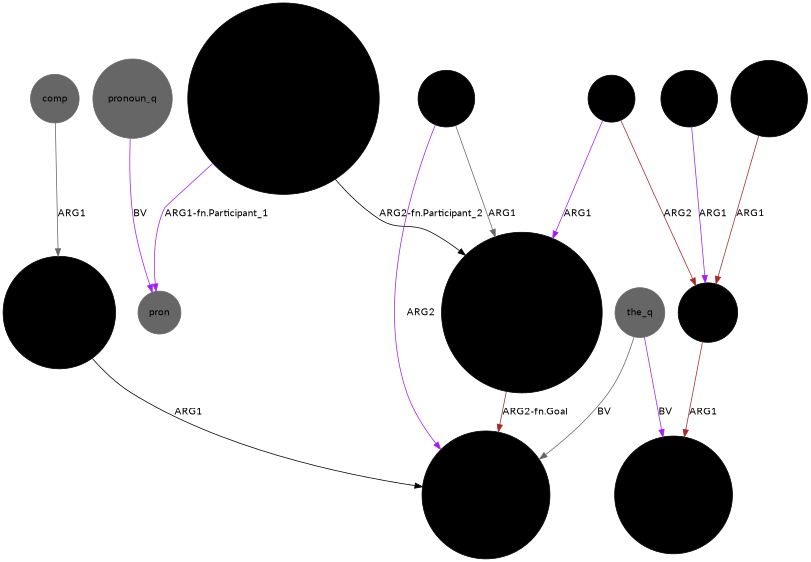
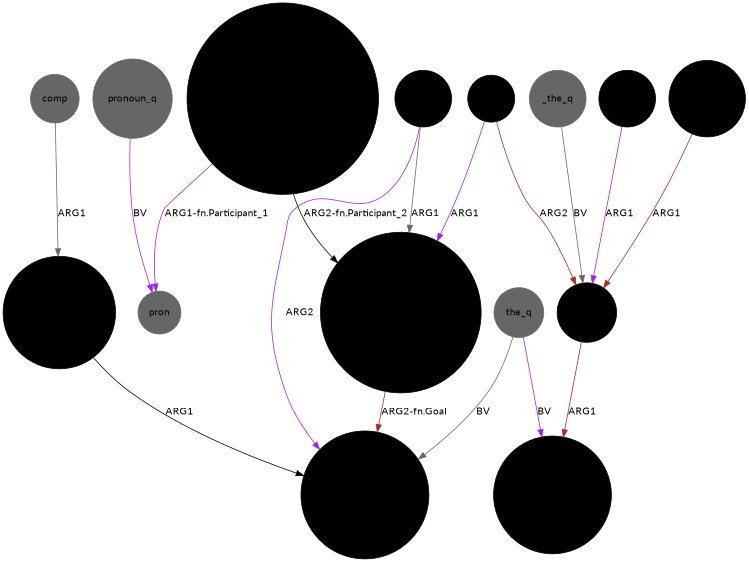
none -> (558, 99)
